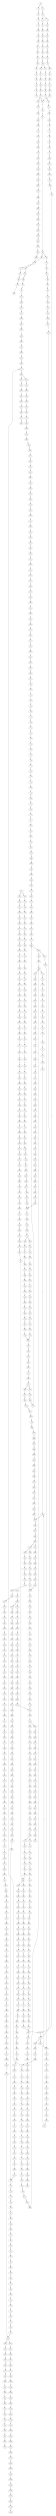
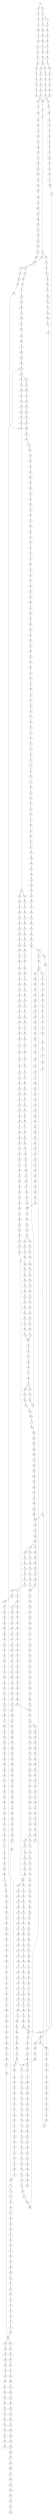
none -> (21, 429)
